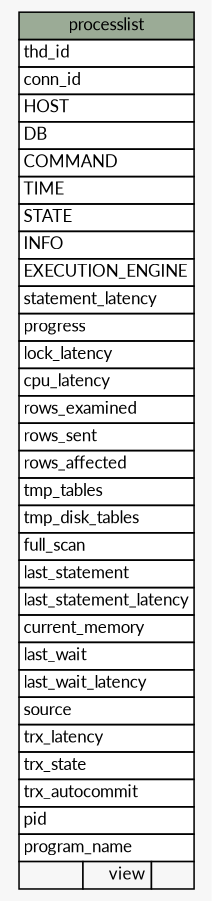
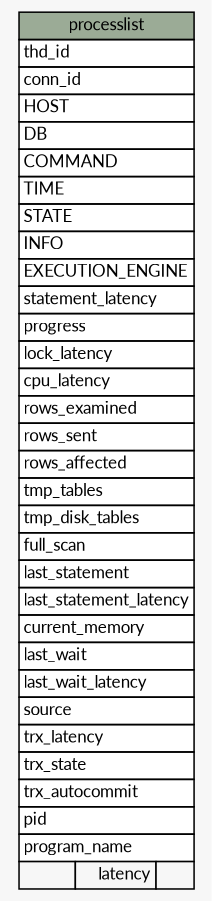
(128, 875) -> (125, 875)
